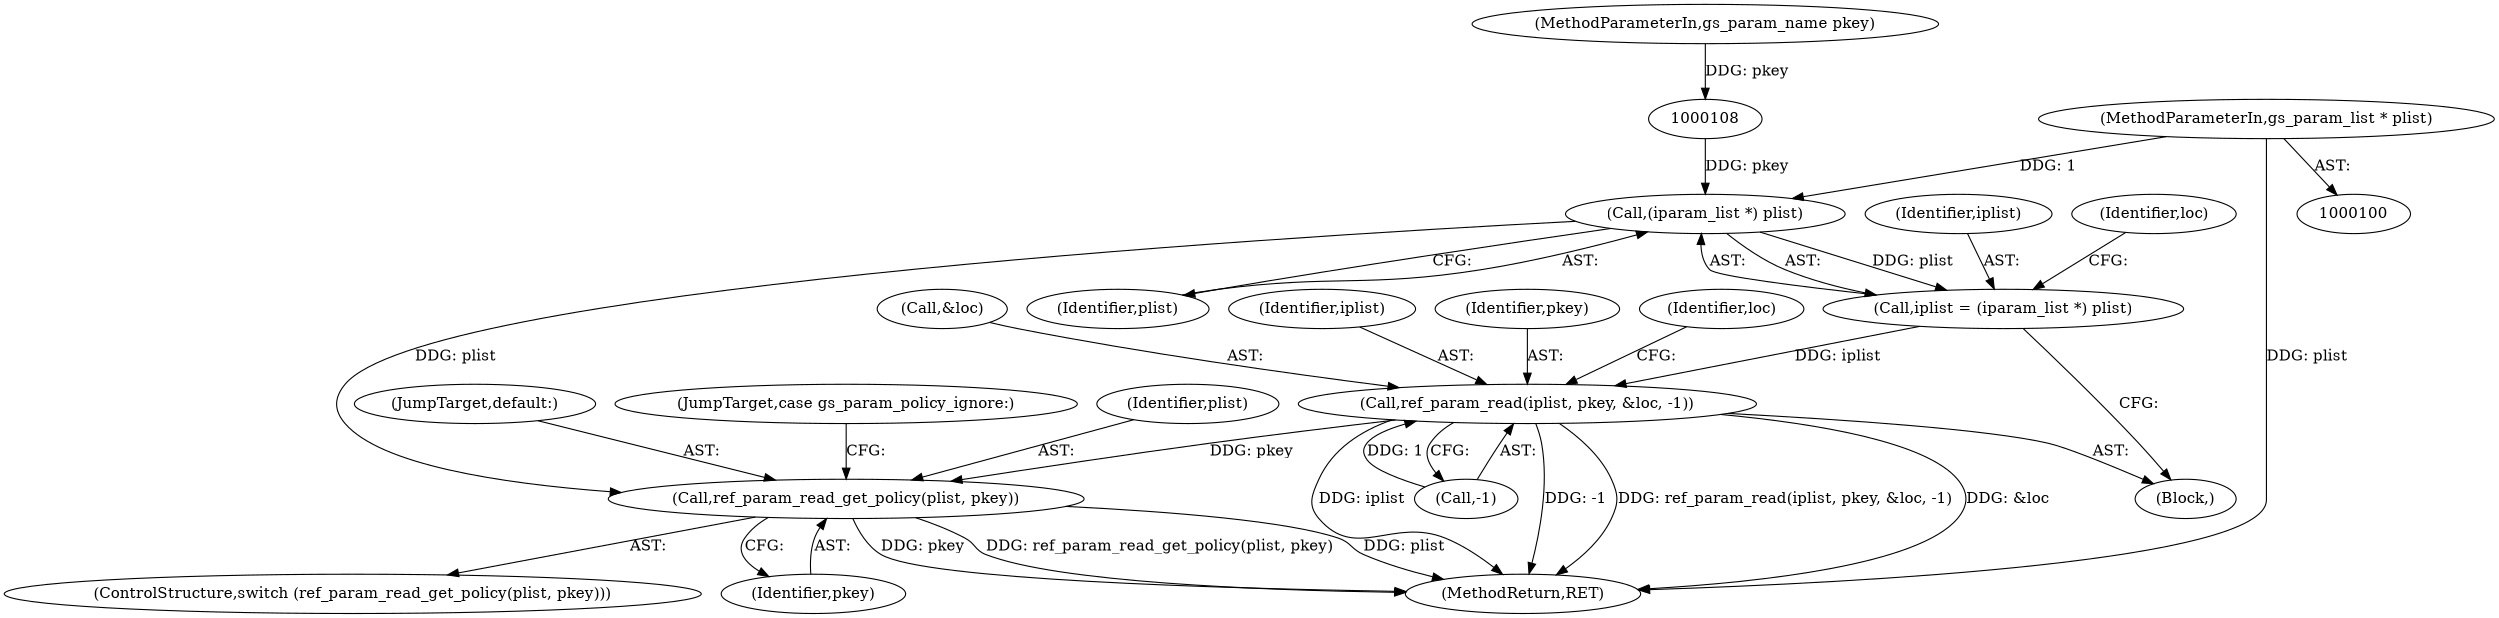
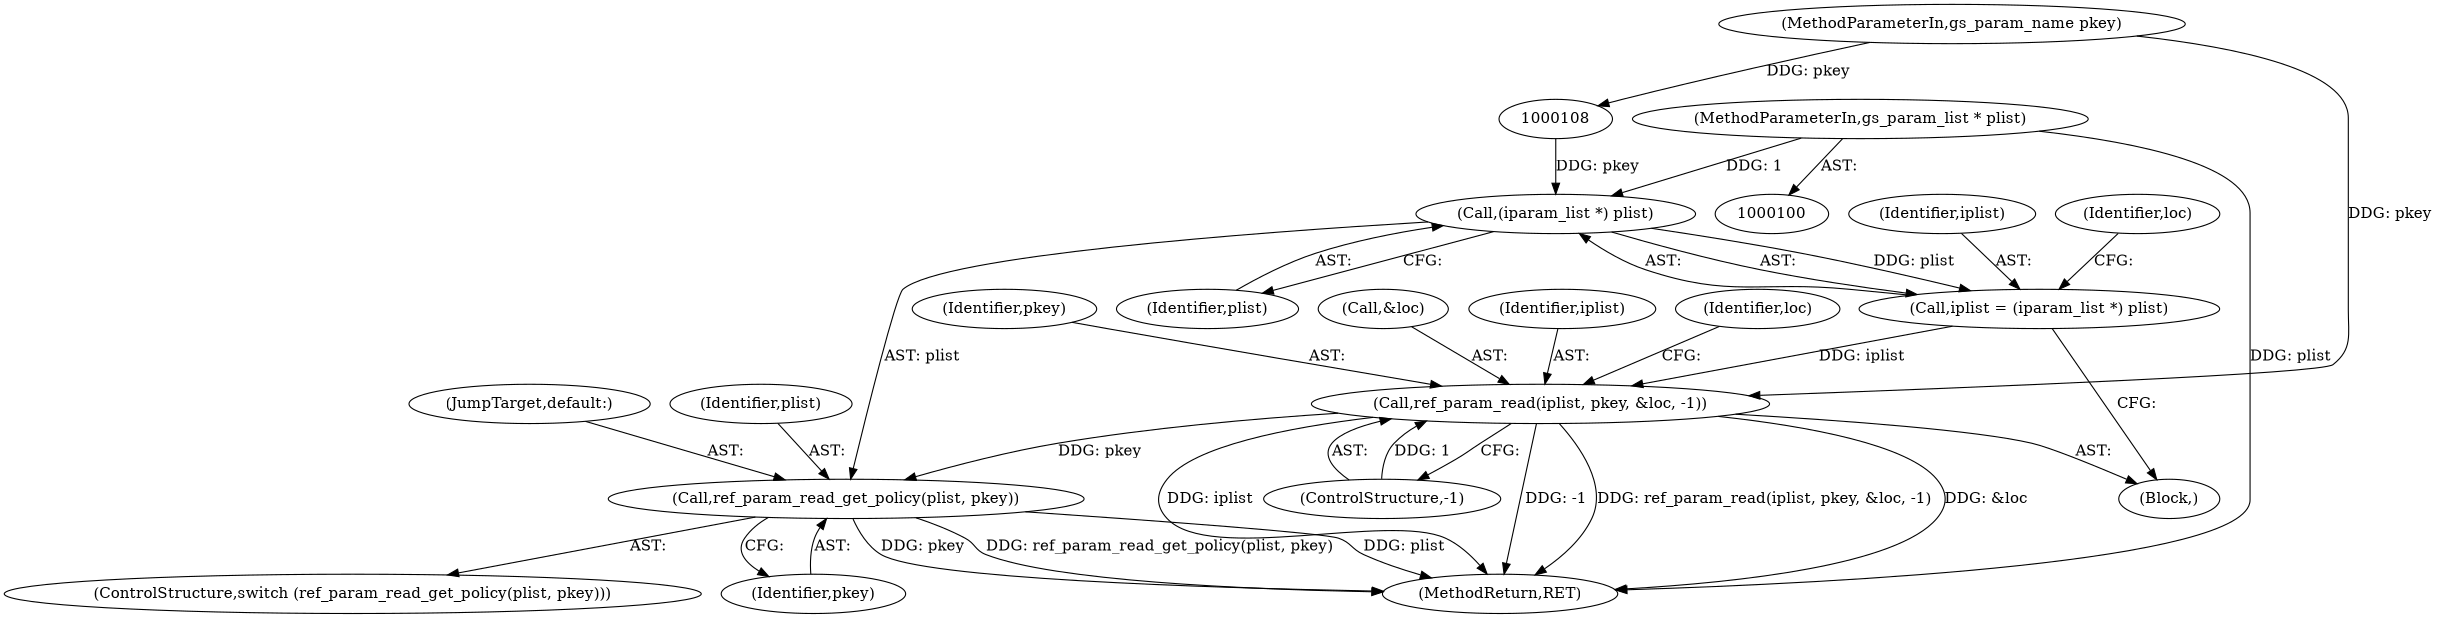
(456, 356) -> (923, 356)
none -> (2292, 370)
(846, 404) -> none
(1466, 499) -> (1382, 499)
